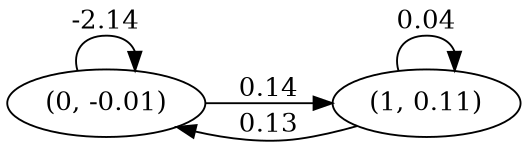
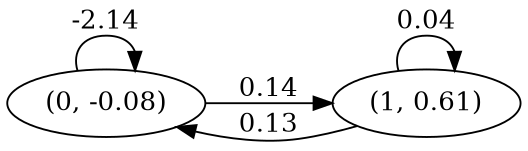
(106, 103) -> (106, 103)
(427, 103) -> (427, 103)
